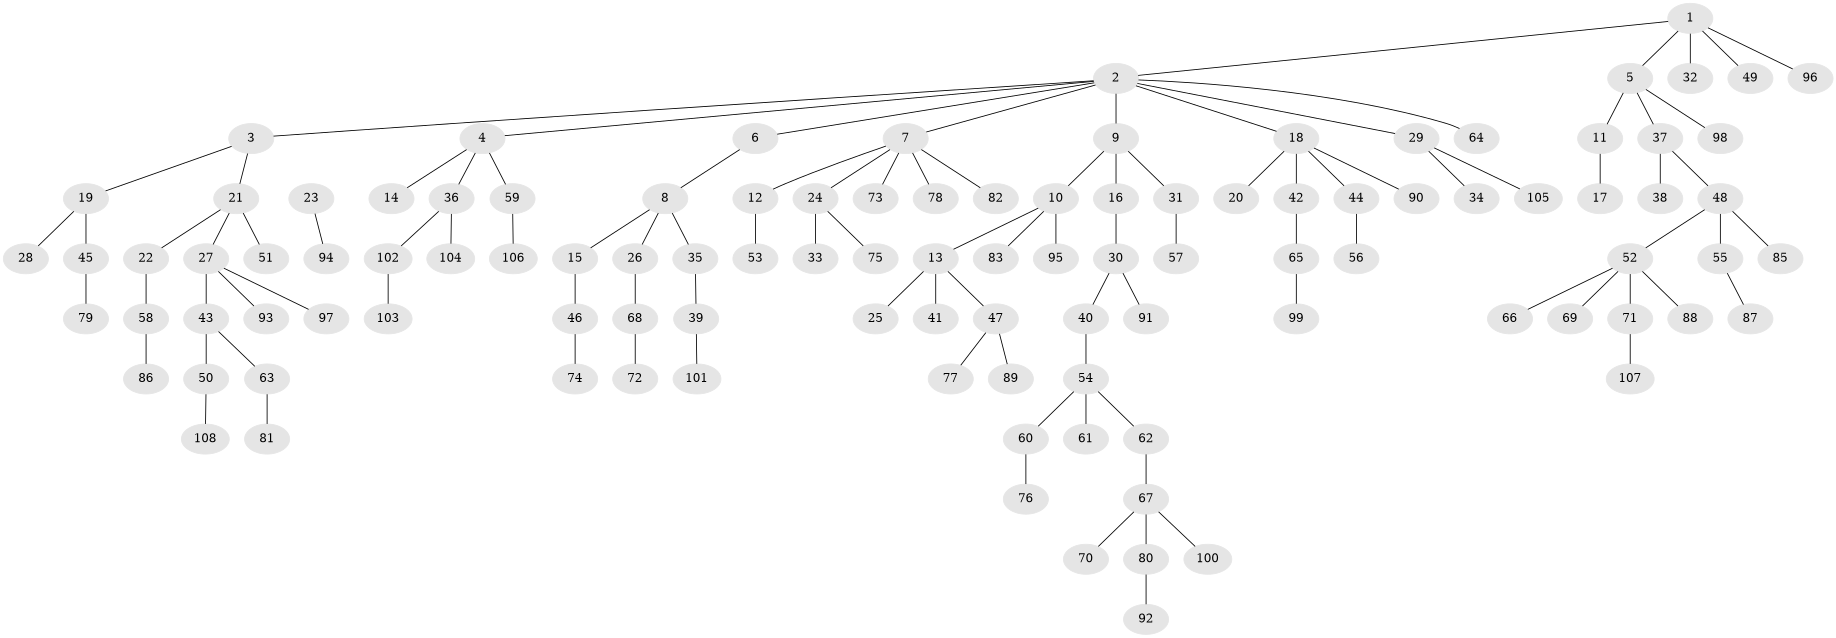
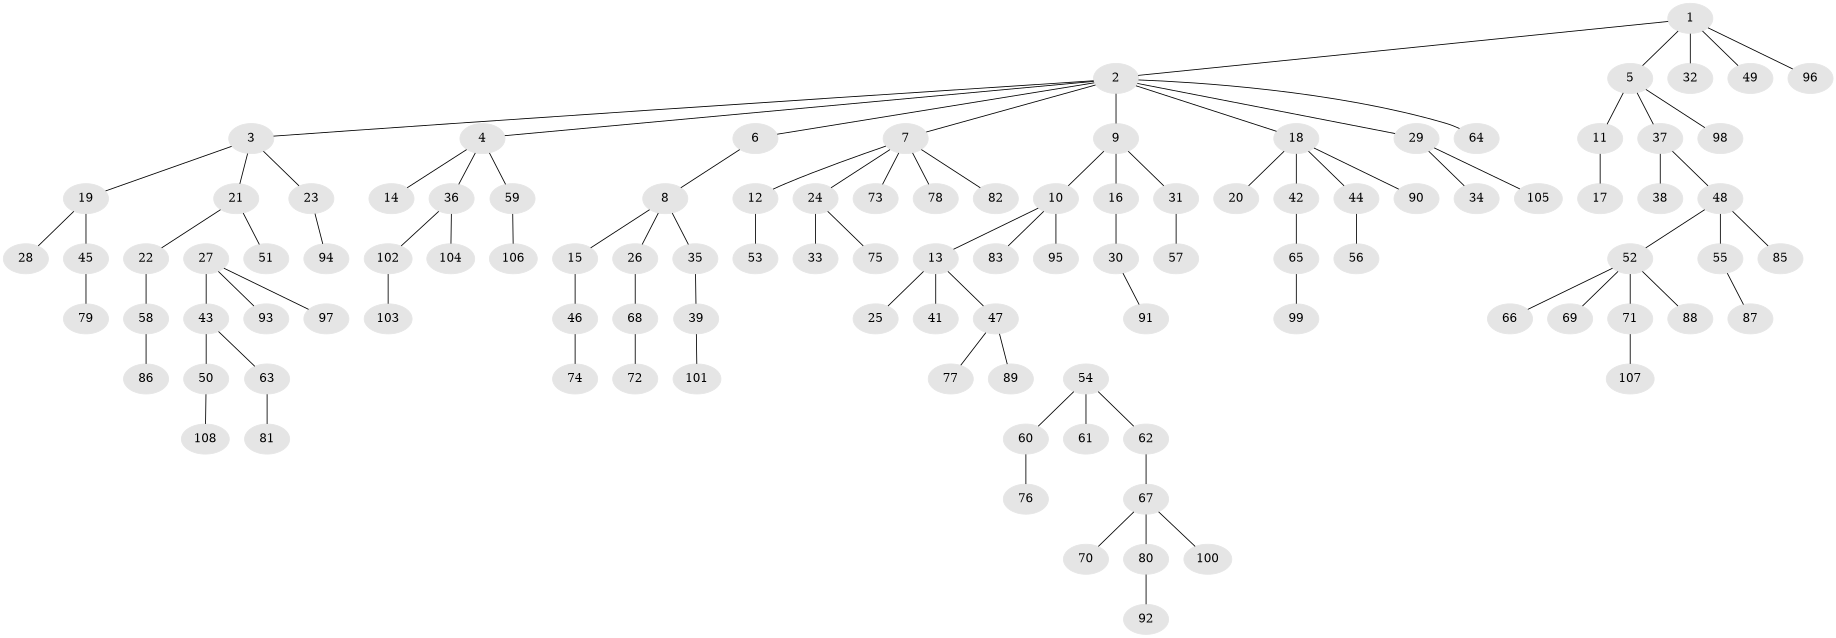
none -> (281, 169)
(221, 229) -> none
(1086, 319) -> none
